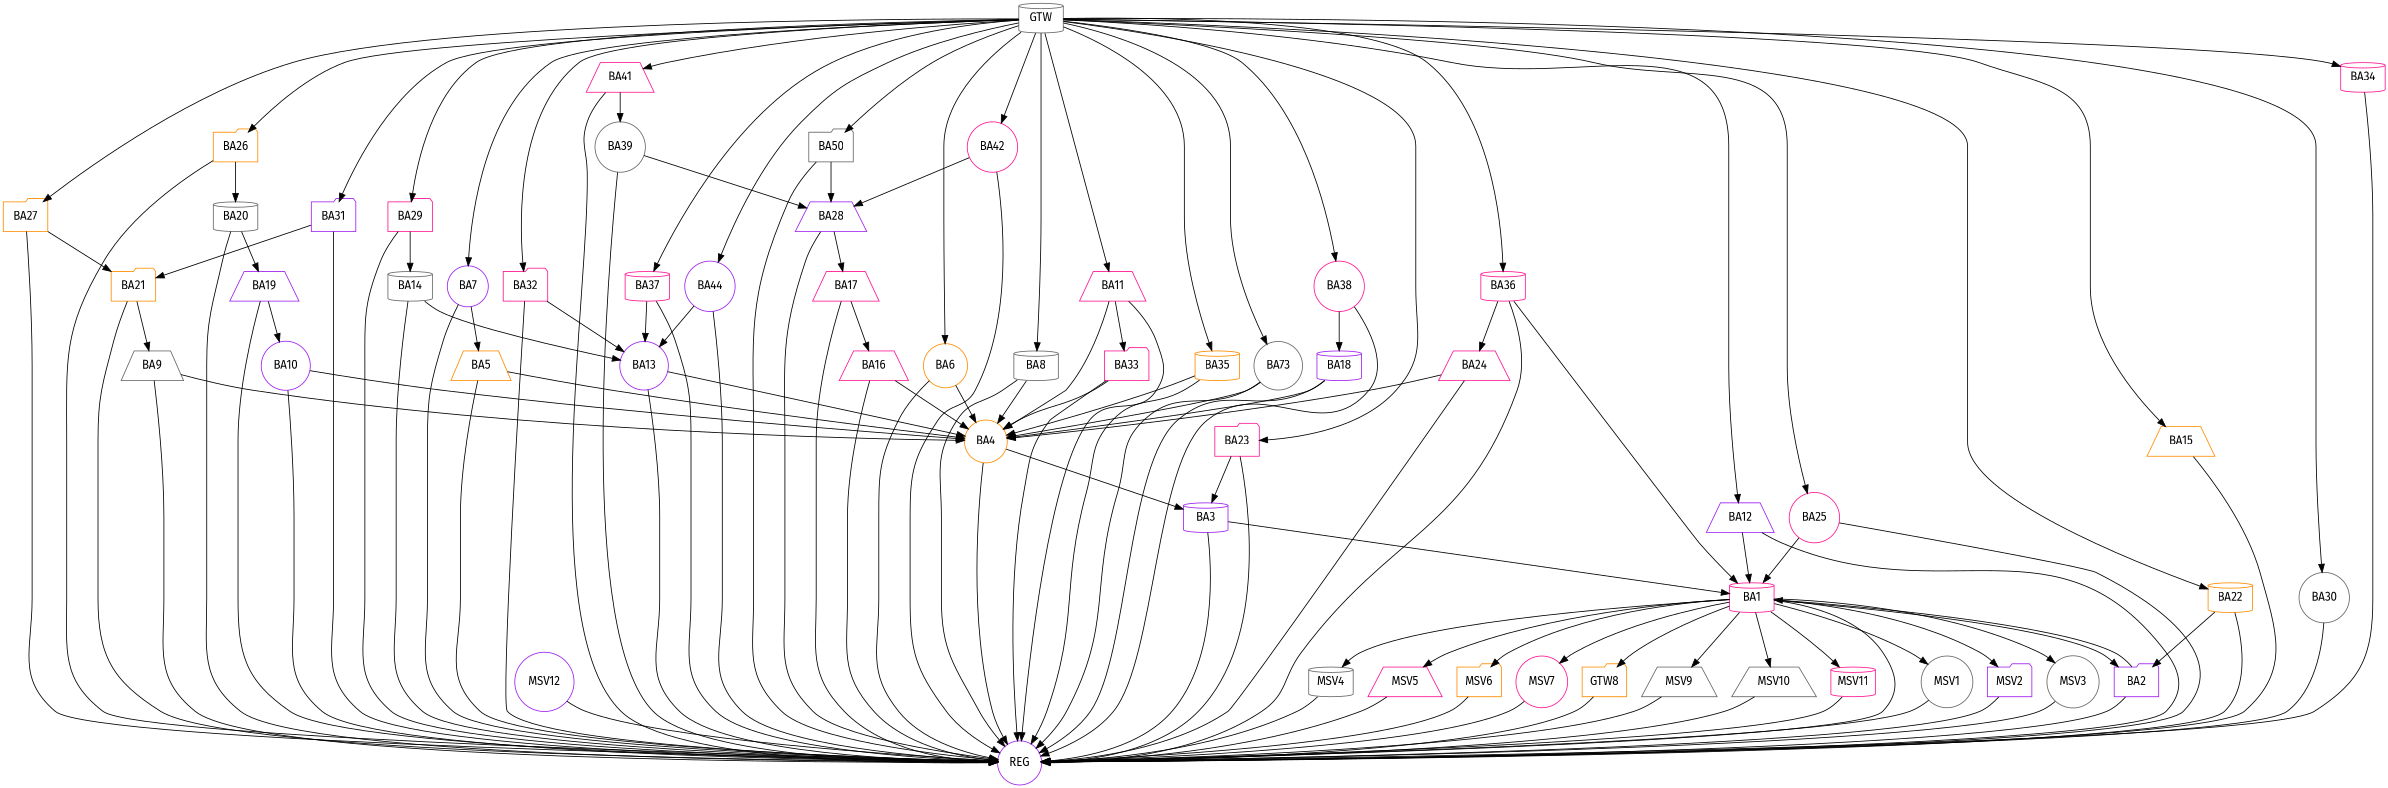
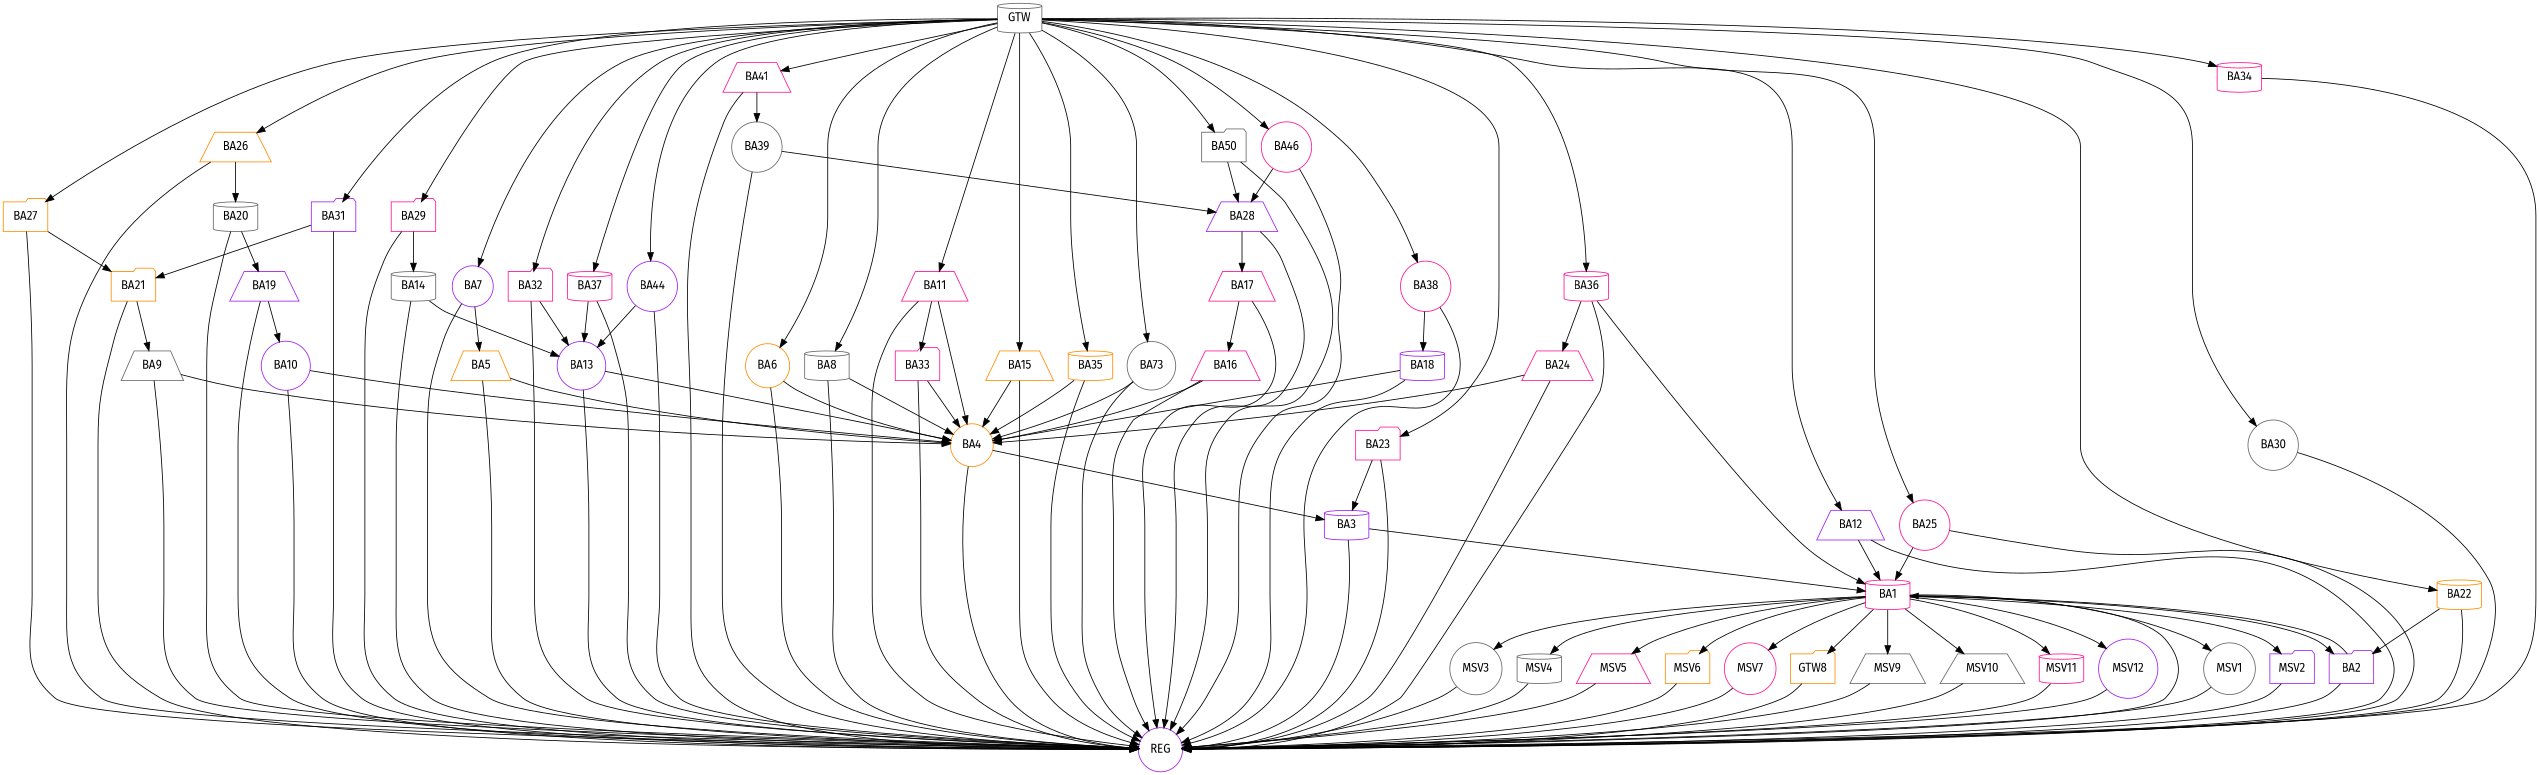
(236, 147) -> (236, 147)
(992, 147) -> (1286, 147)
none -> (999, 400)
none -> (2007, 612)
